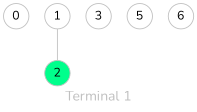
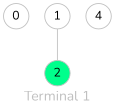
none -> (99, 16)
(99, 16) -> none
(140, 16) -> none
(181, 16) -> none
